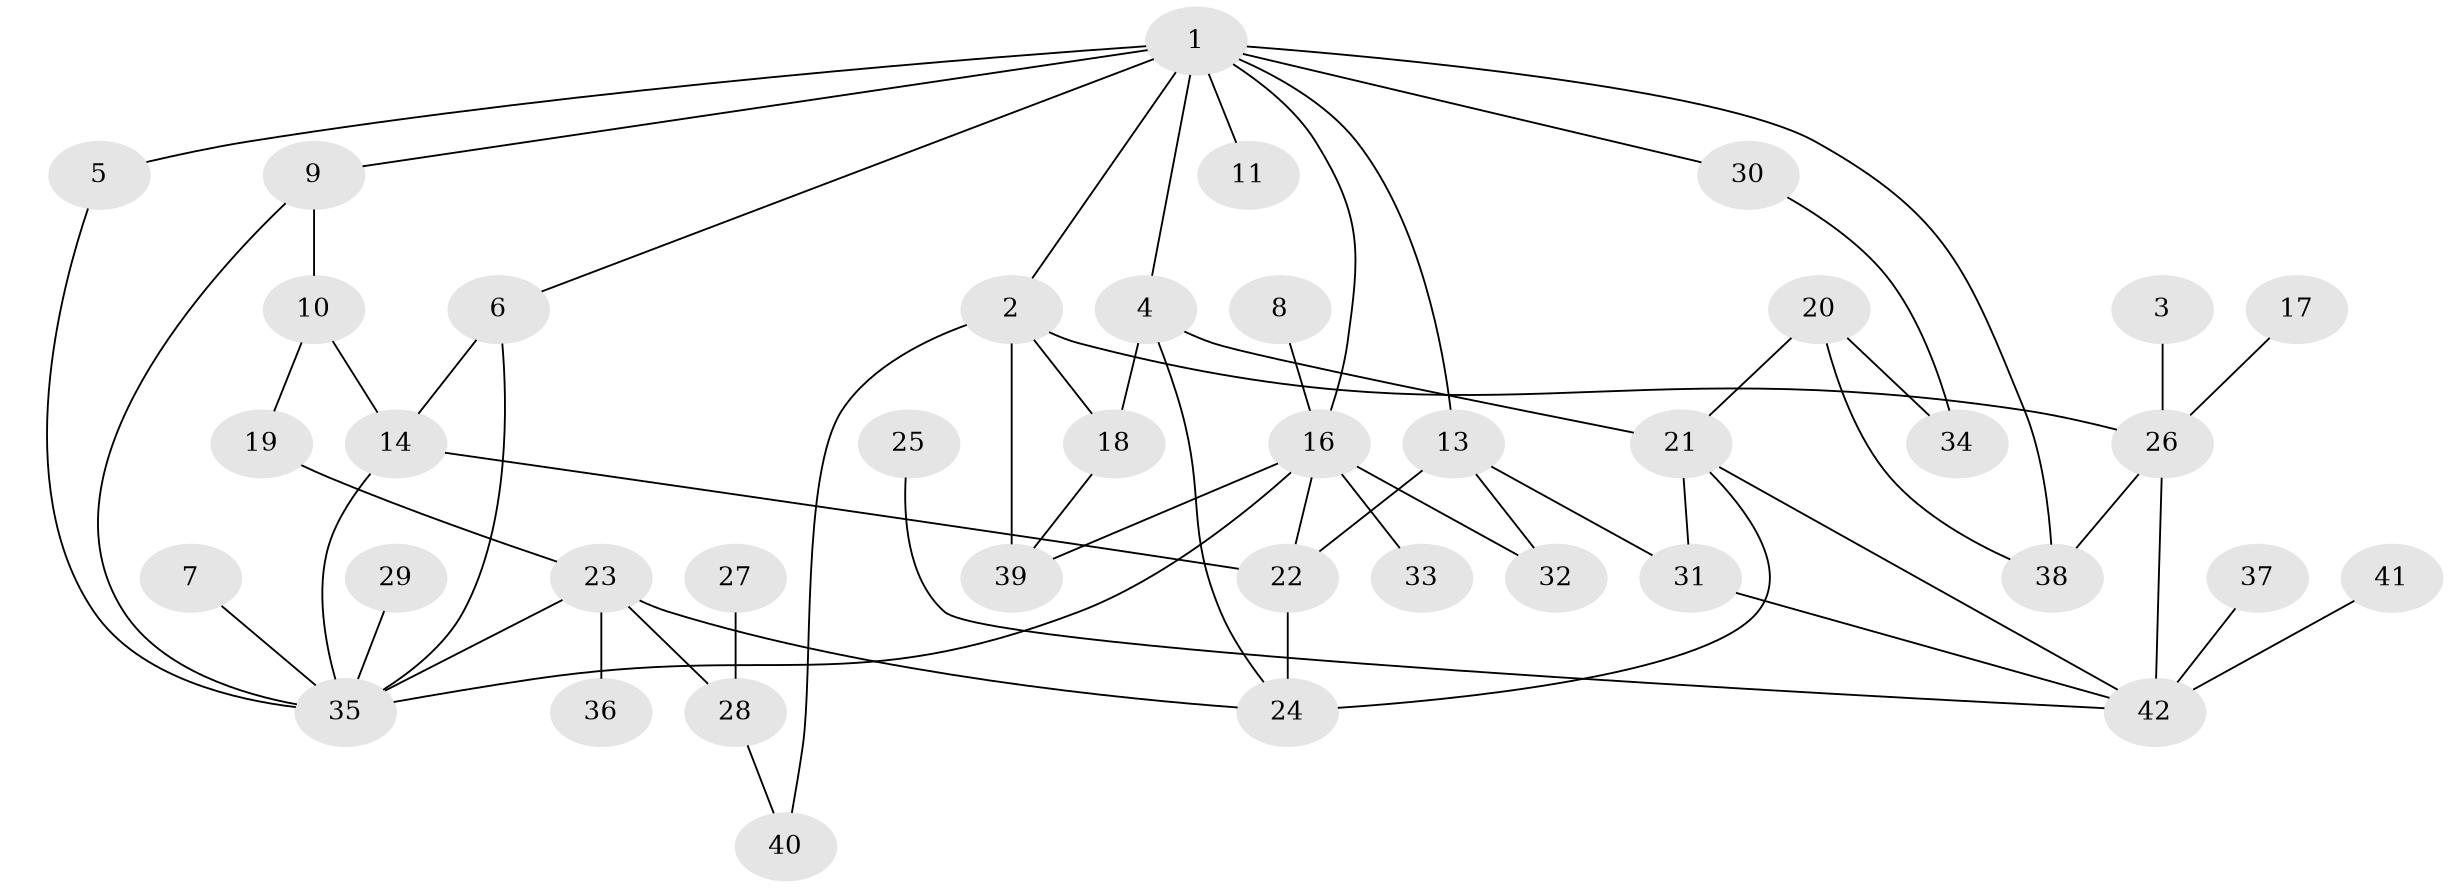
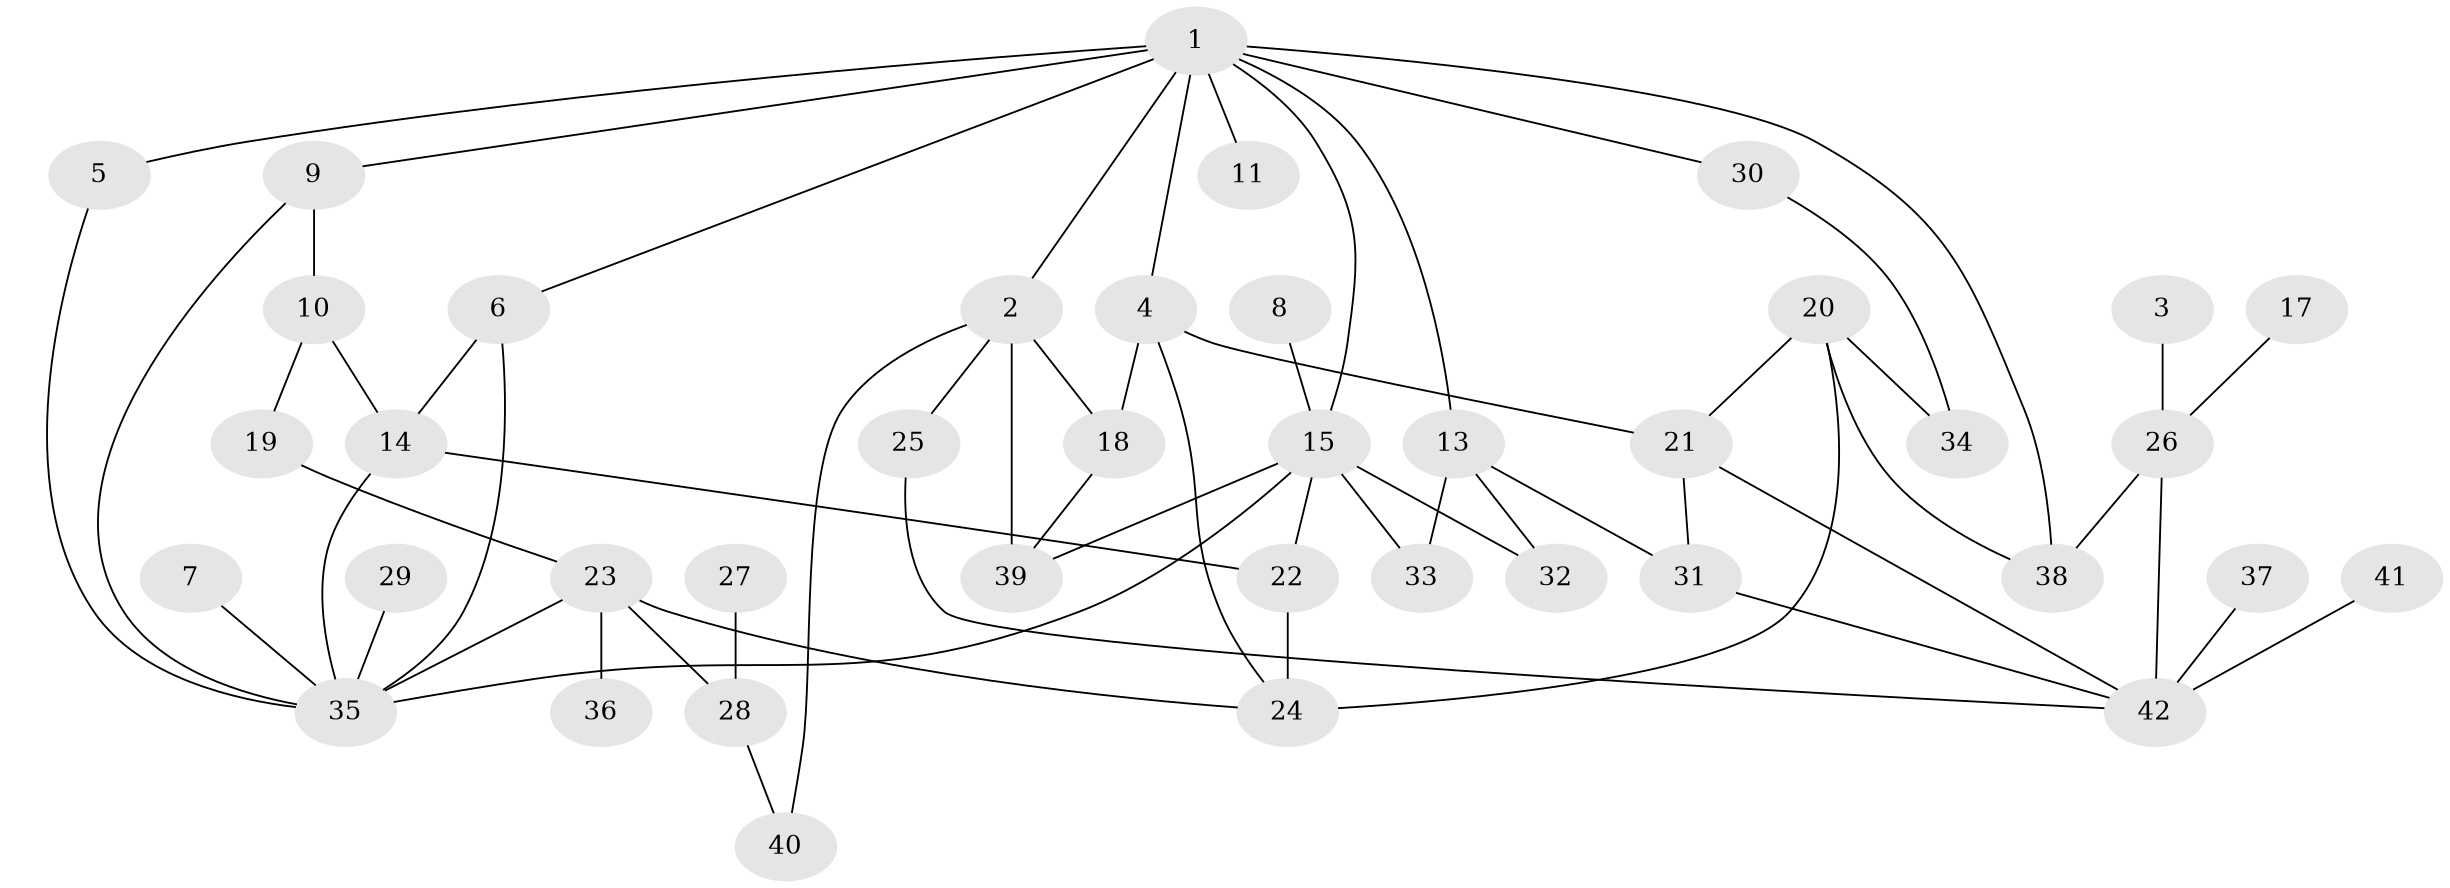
(1581, 392) -> (960, 377)
(1319, 444) -> (1319, 444)
(1381, 503) -> (1441, 499)
(1634, 668) -> (1707, 654)
